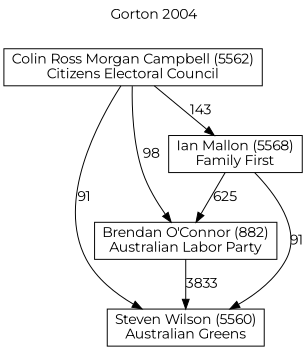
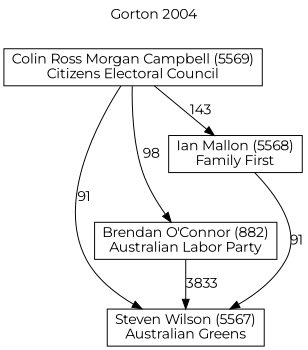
(133, 67) -> (133, 67)
(213, 193) -> none
(186, 328) -> (186, 328)
